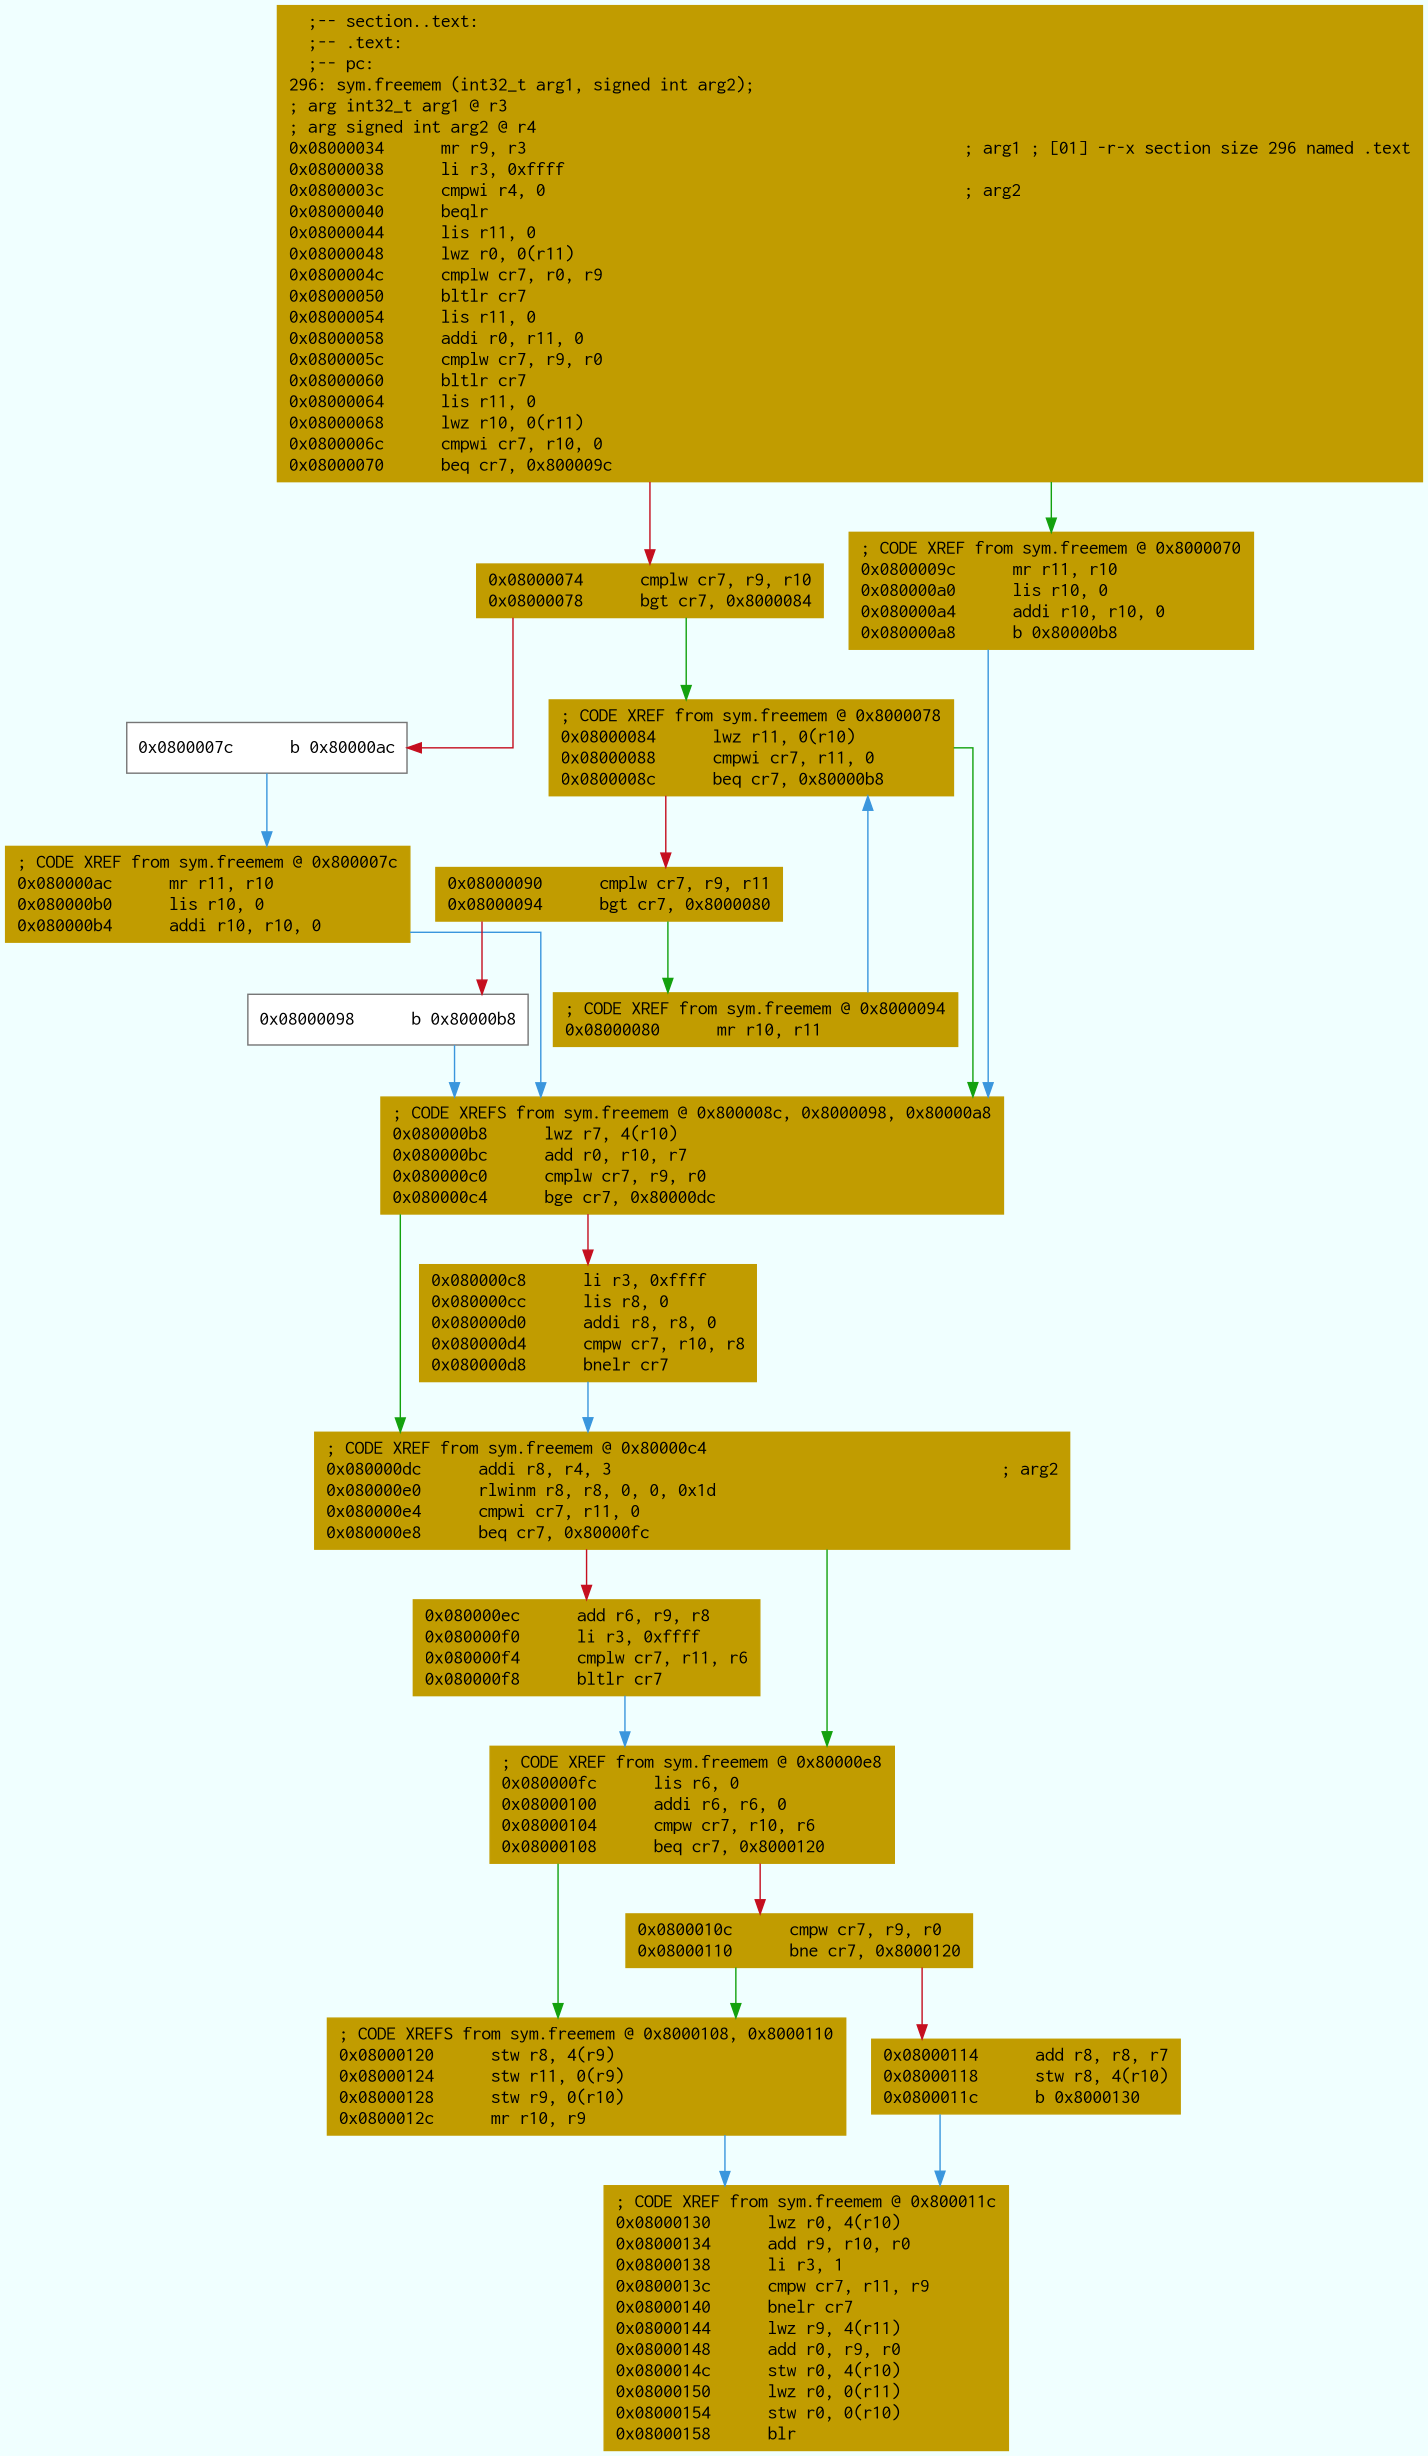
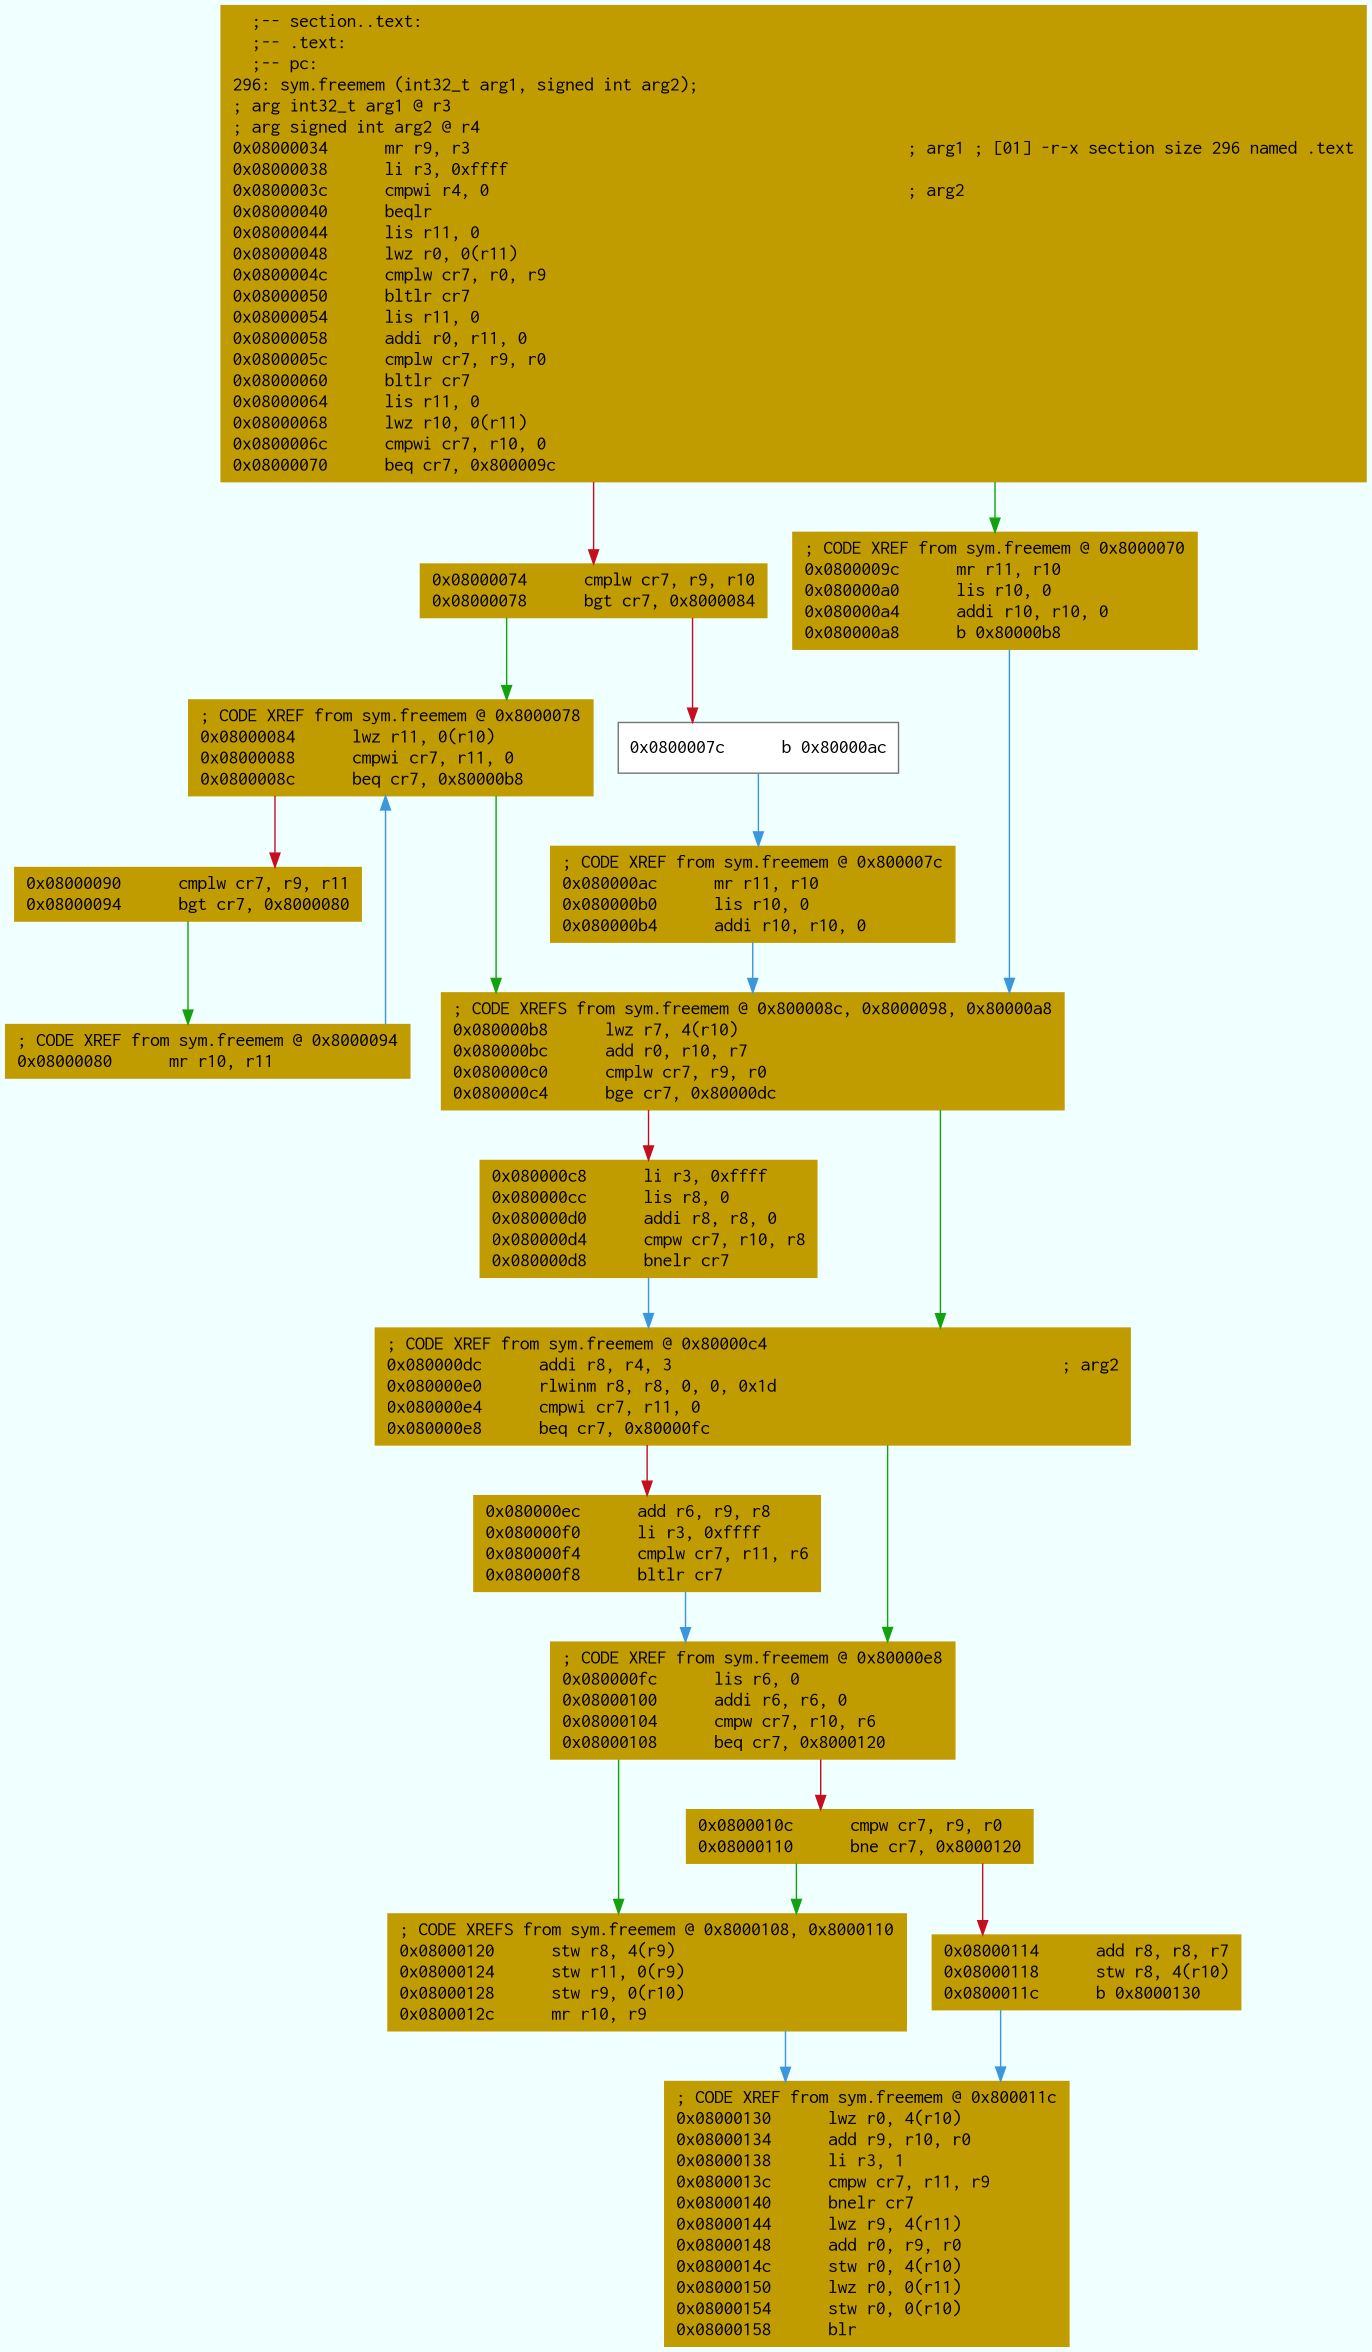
(388, 1020) -> none
